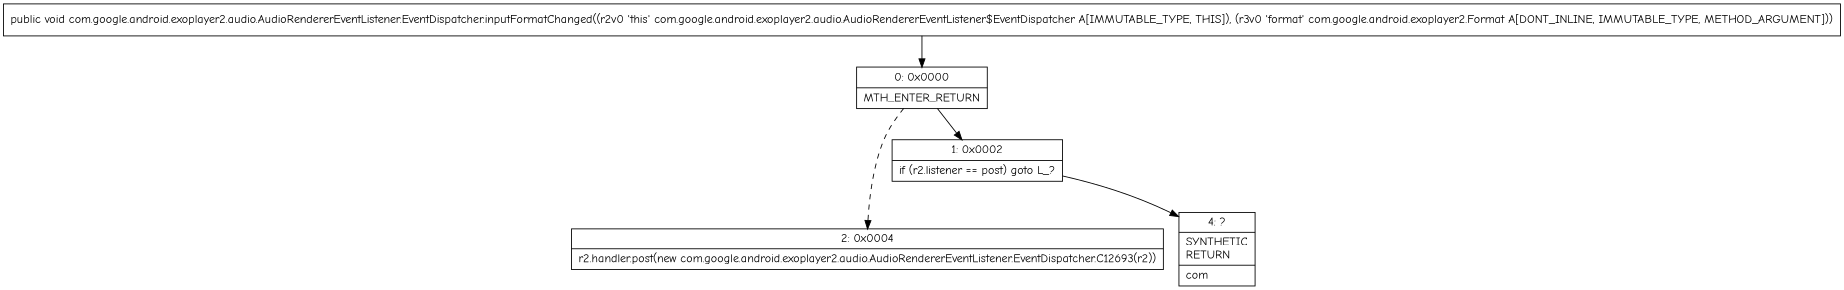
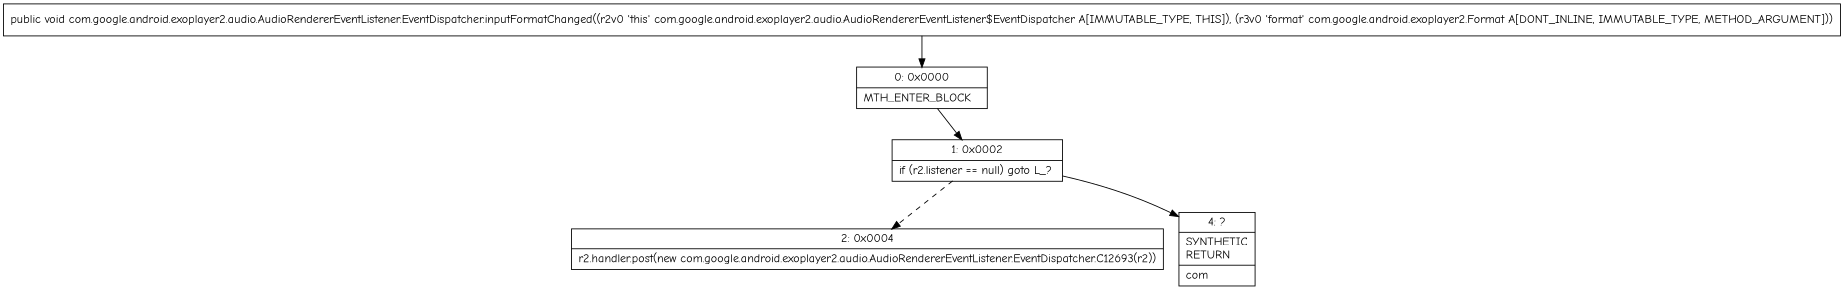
(922, 98) -> (917, 98)
(877, 161) -> (926, 202)
(977, 170) -> (976, 170)
